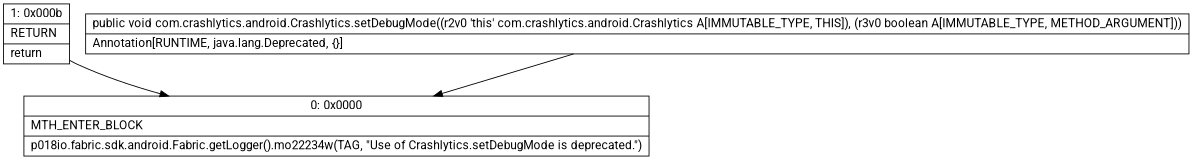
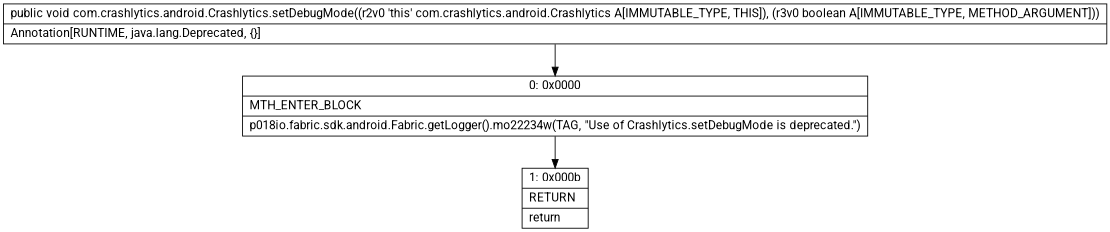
(114, 79) -> (555, 148)
